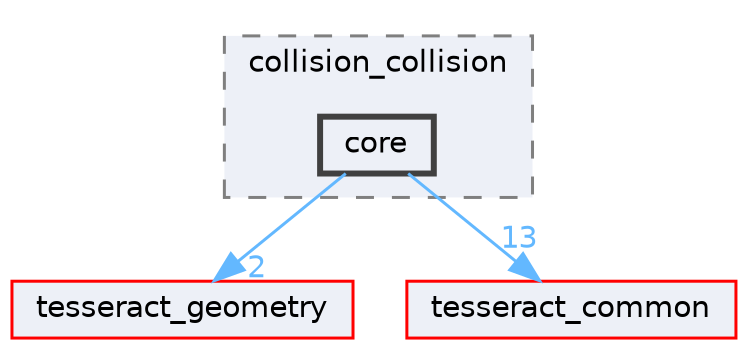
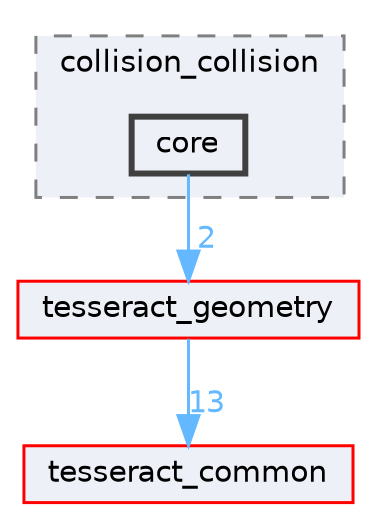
(462, 218) -> (188, 377)
